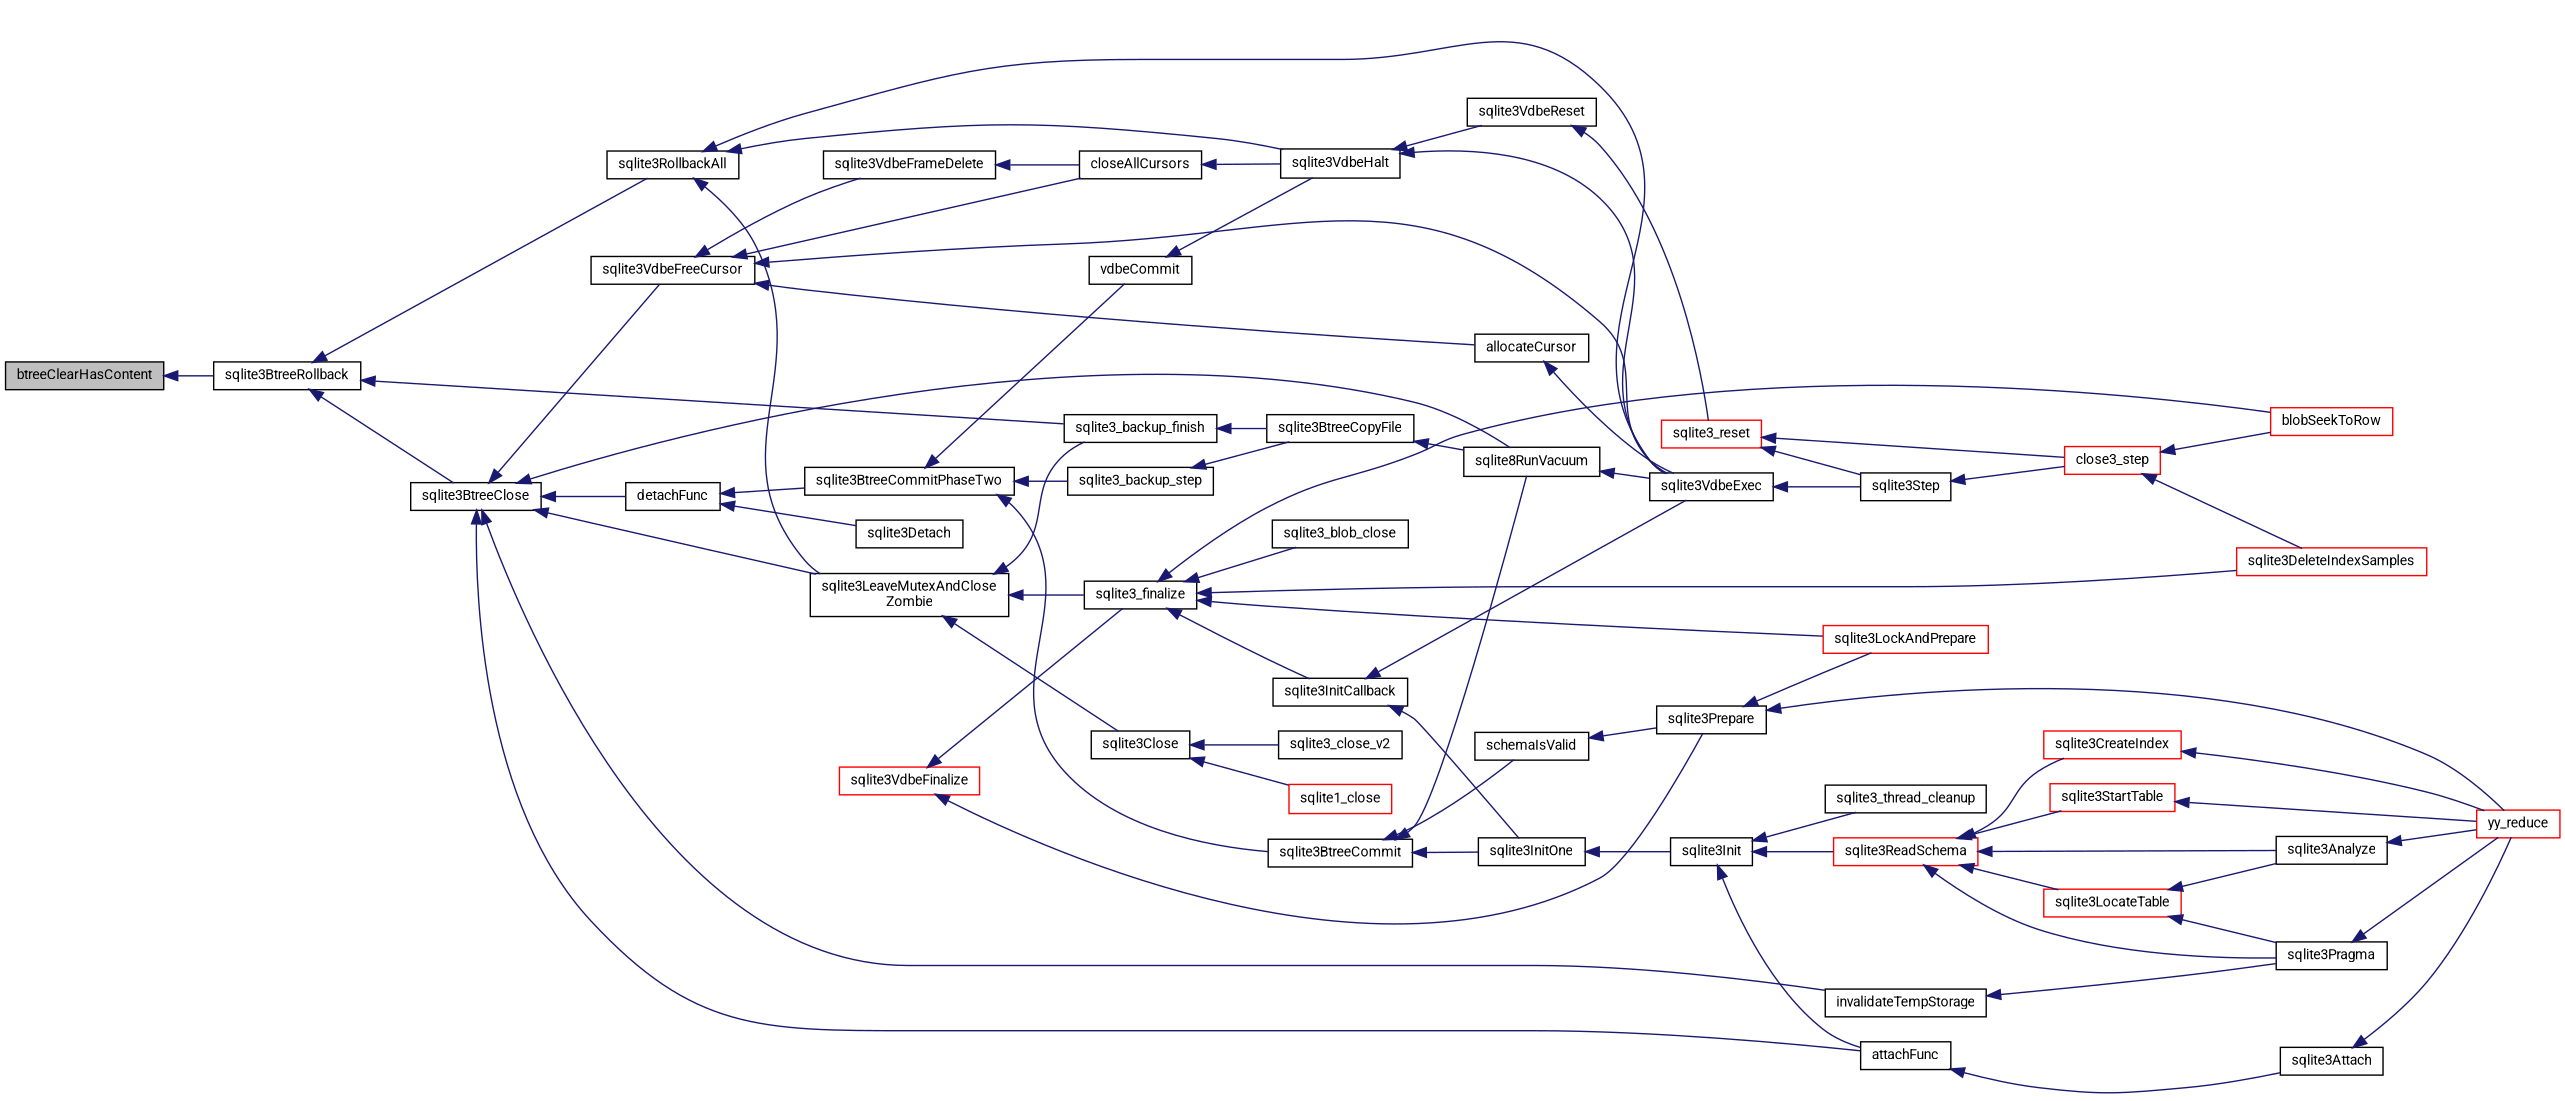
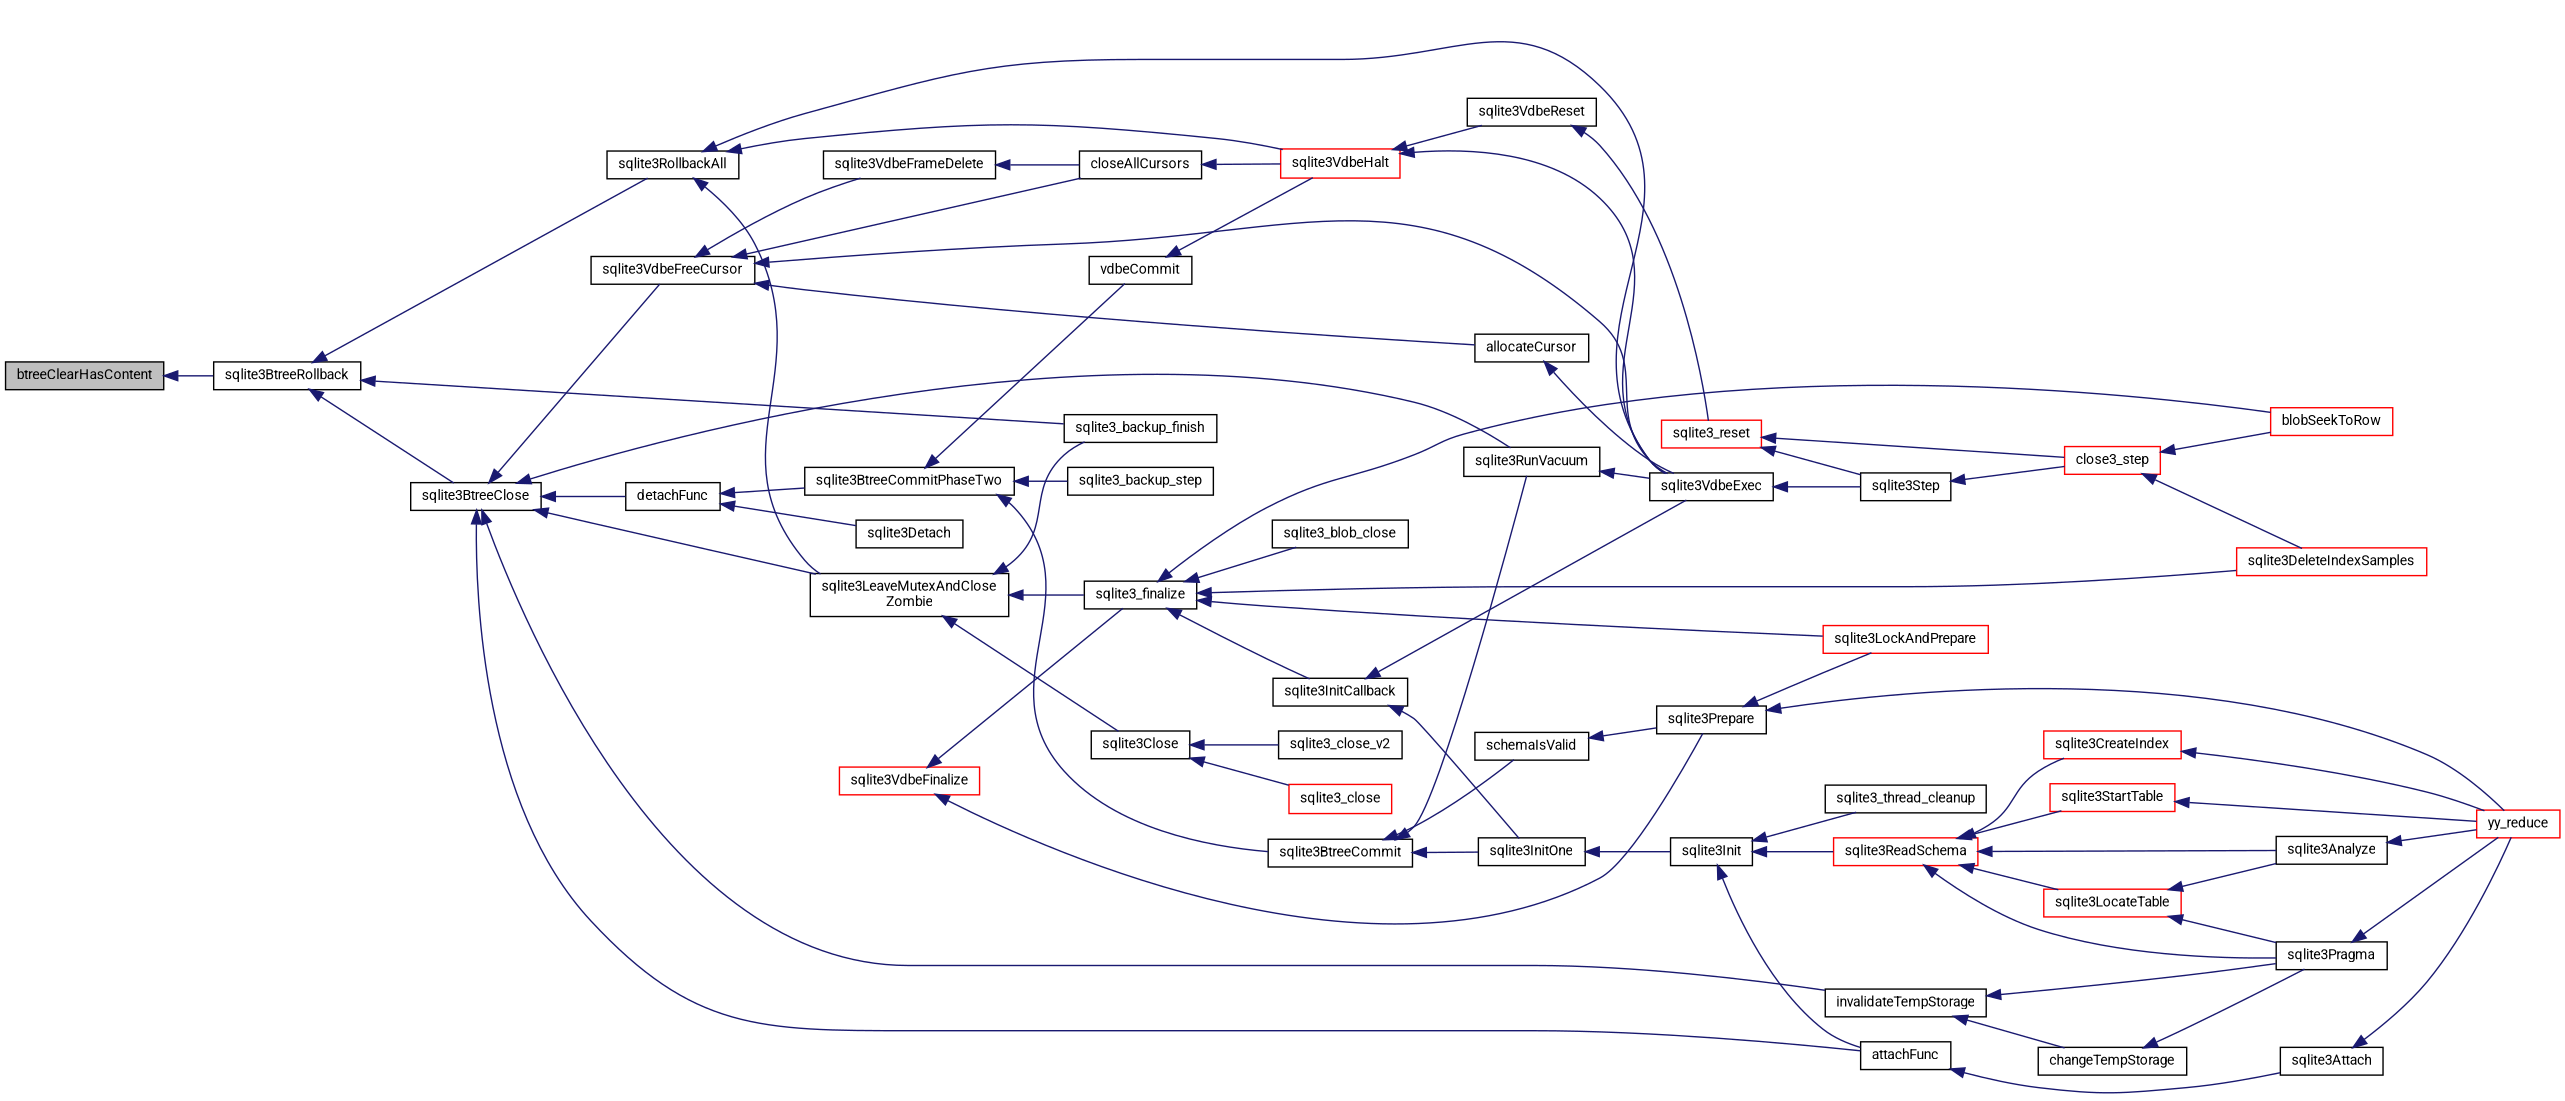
(1340, 164) -> (1340, 164)
(1340, 429) -> none
(1532, 462) -> (1532, 462)
(1340, 799) -> (1340, 799)
none -> (2112, 1061)
